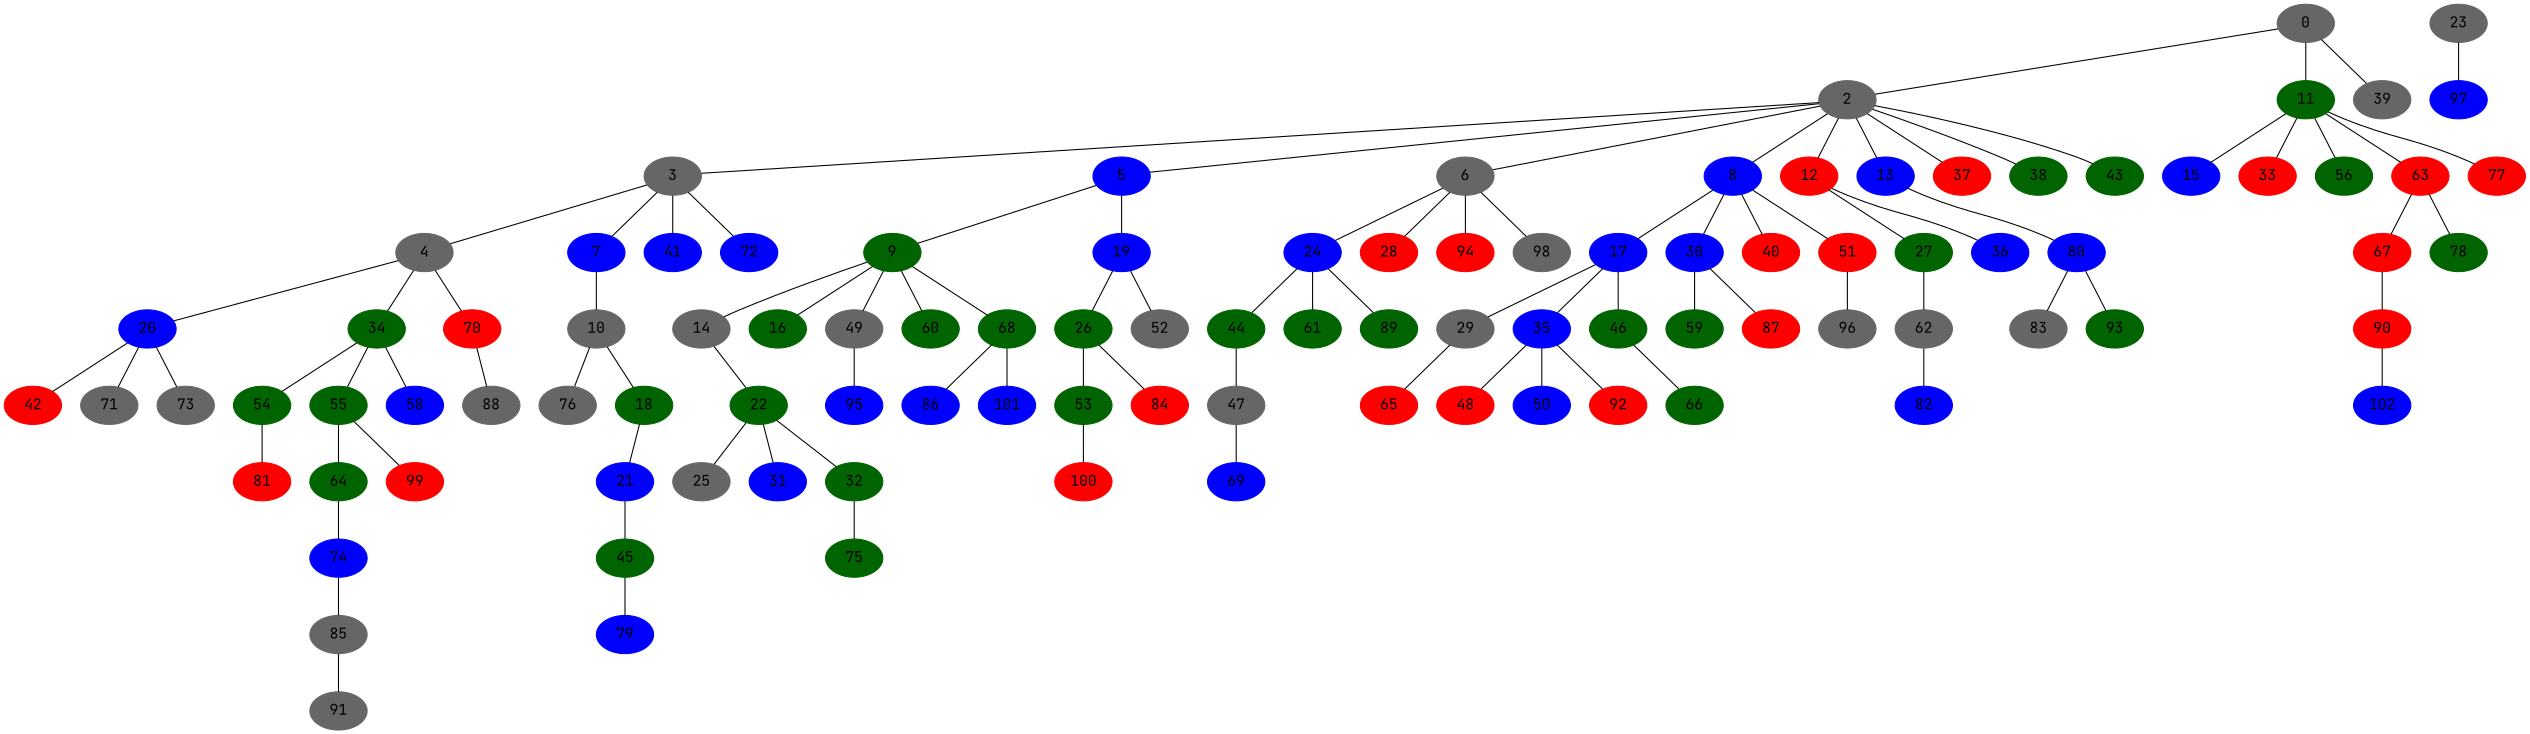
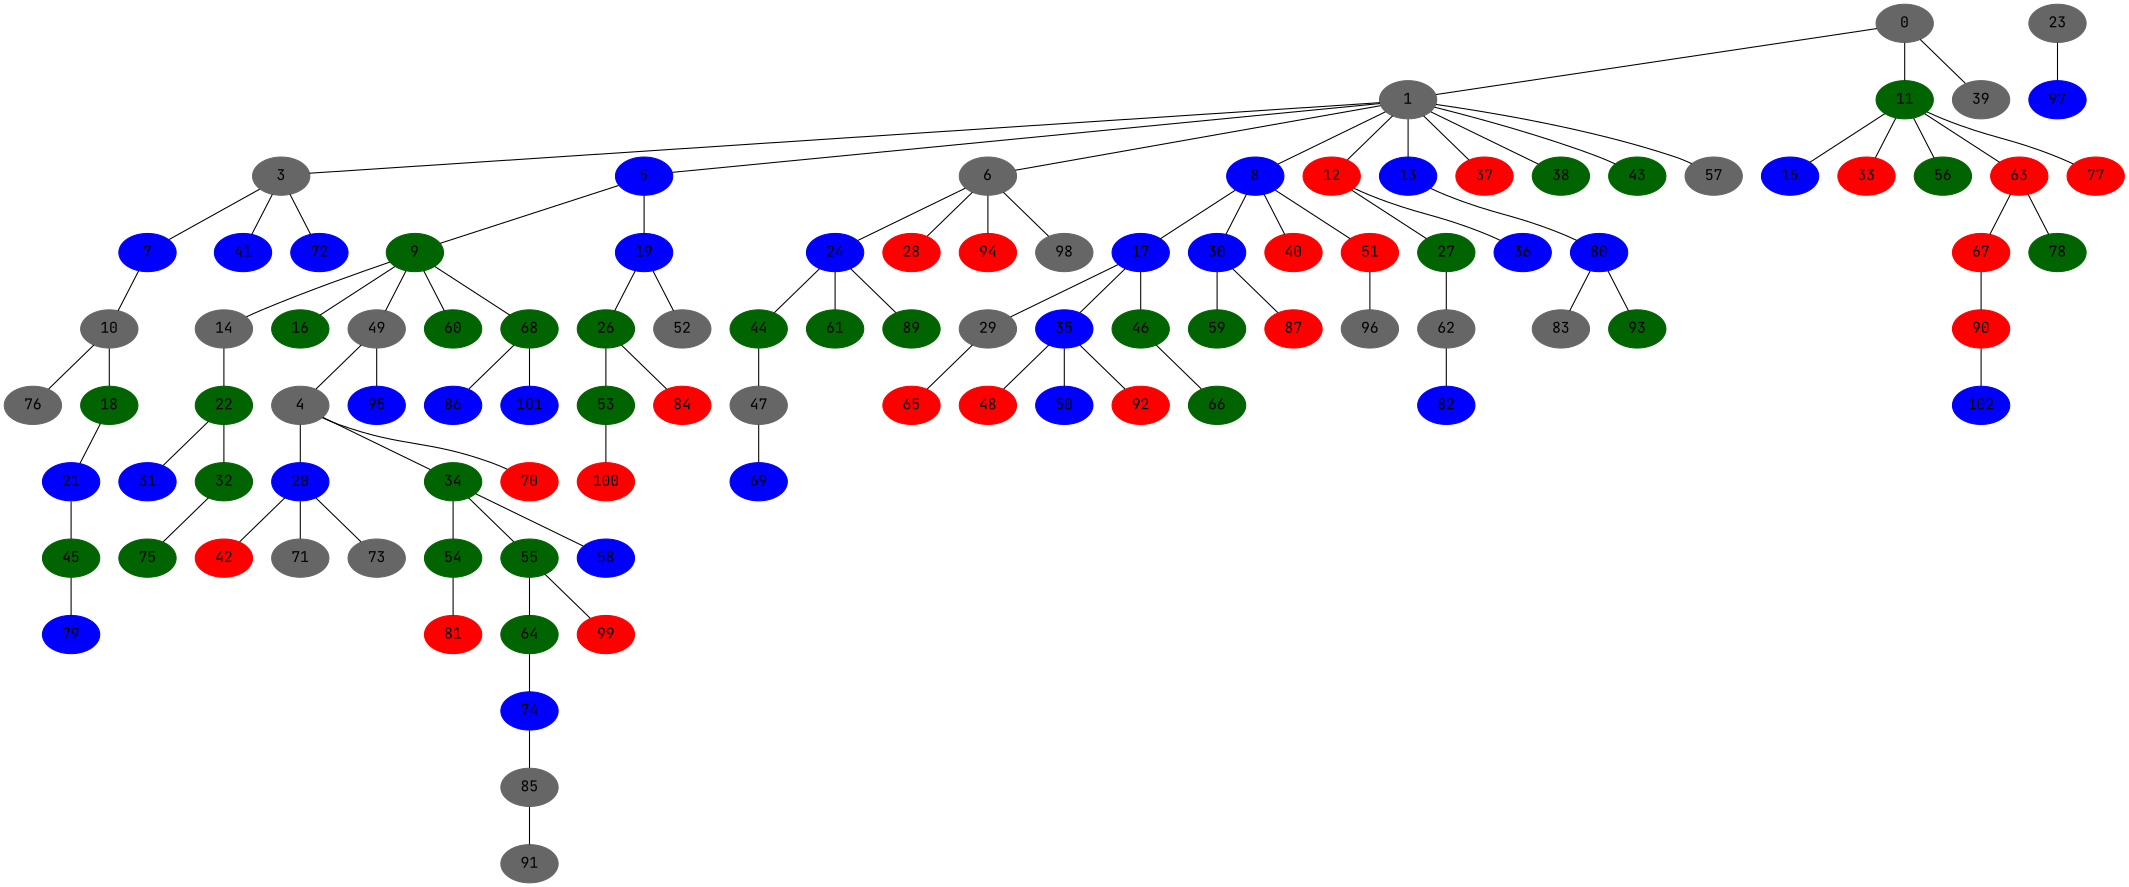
(1847, 100) -> (1408, 100)
none -> (1714, 176)
(549, 214) -> (339, 367)
(491, 405) -> none
(701, 482) -> none
